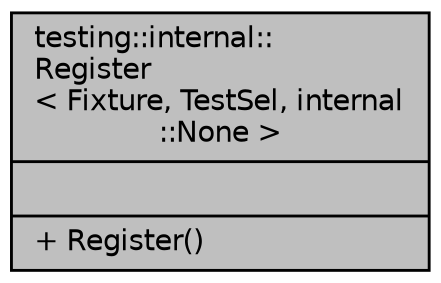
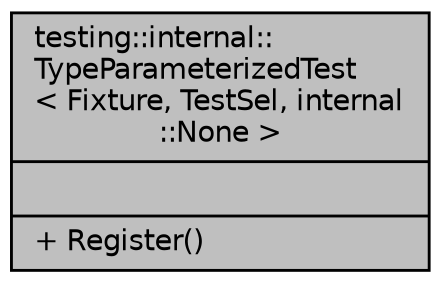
(93, 70) -> (196, 70)
